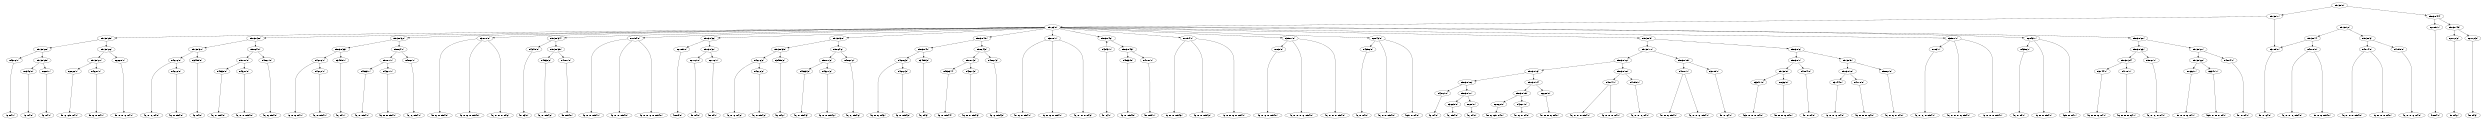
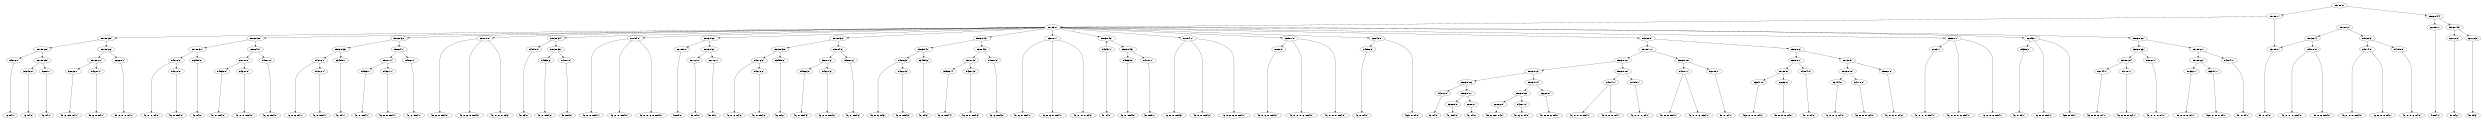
(1386, 115) -> none
